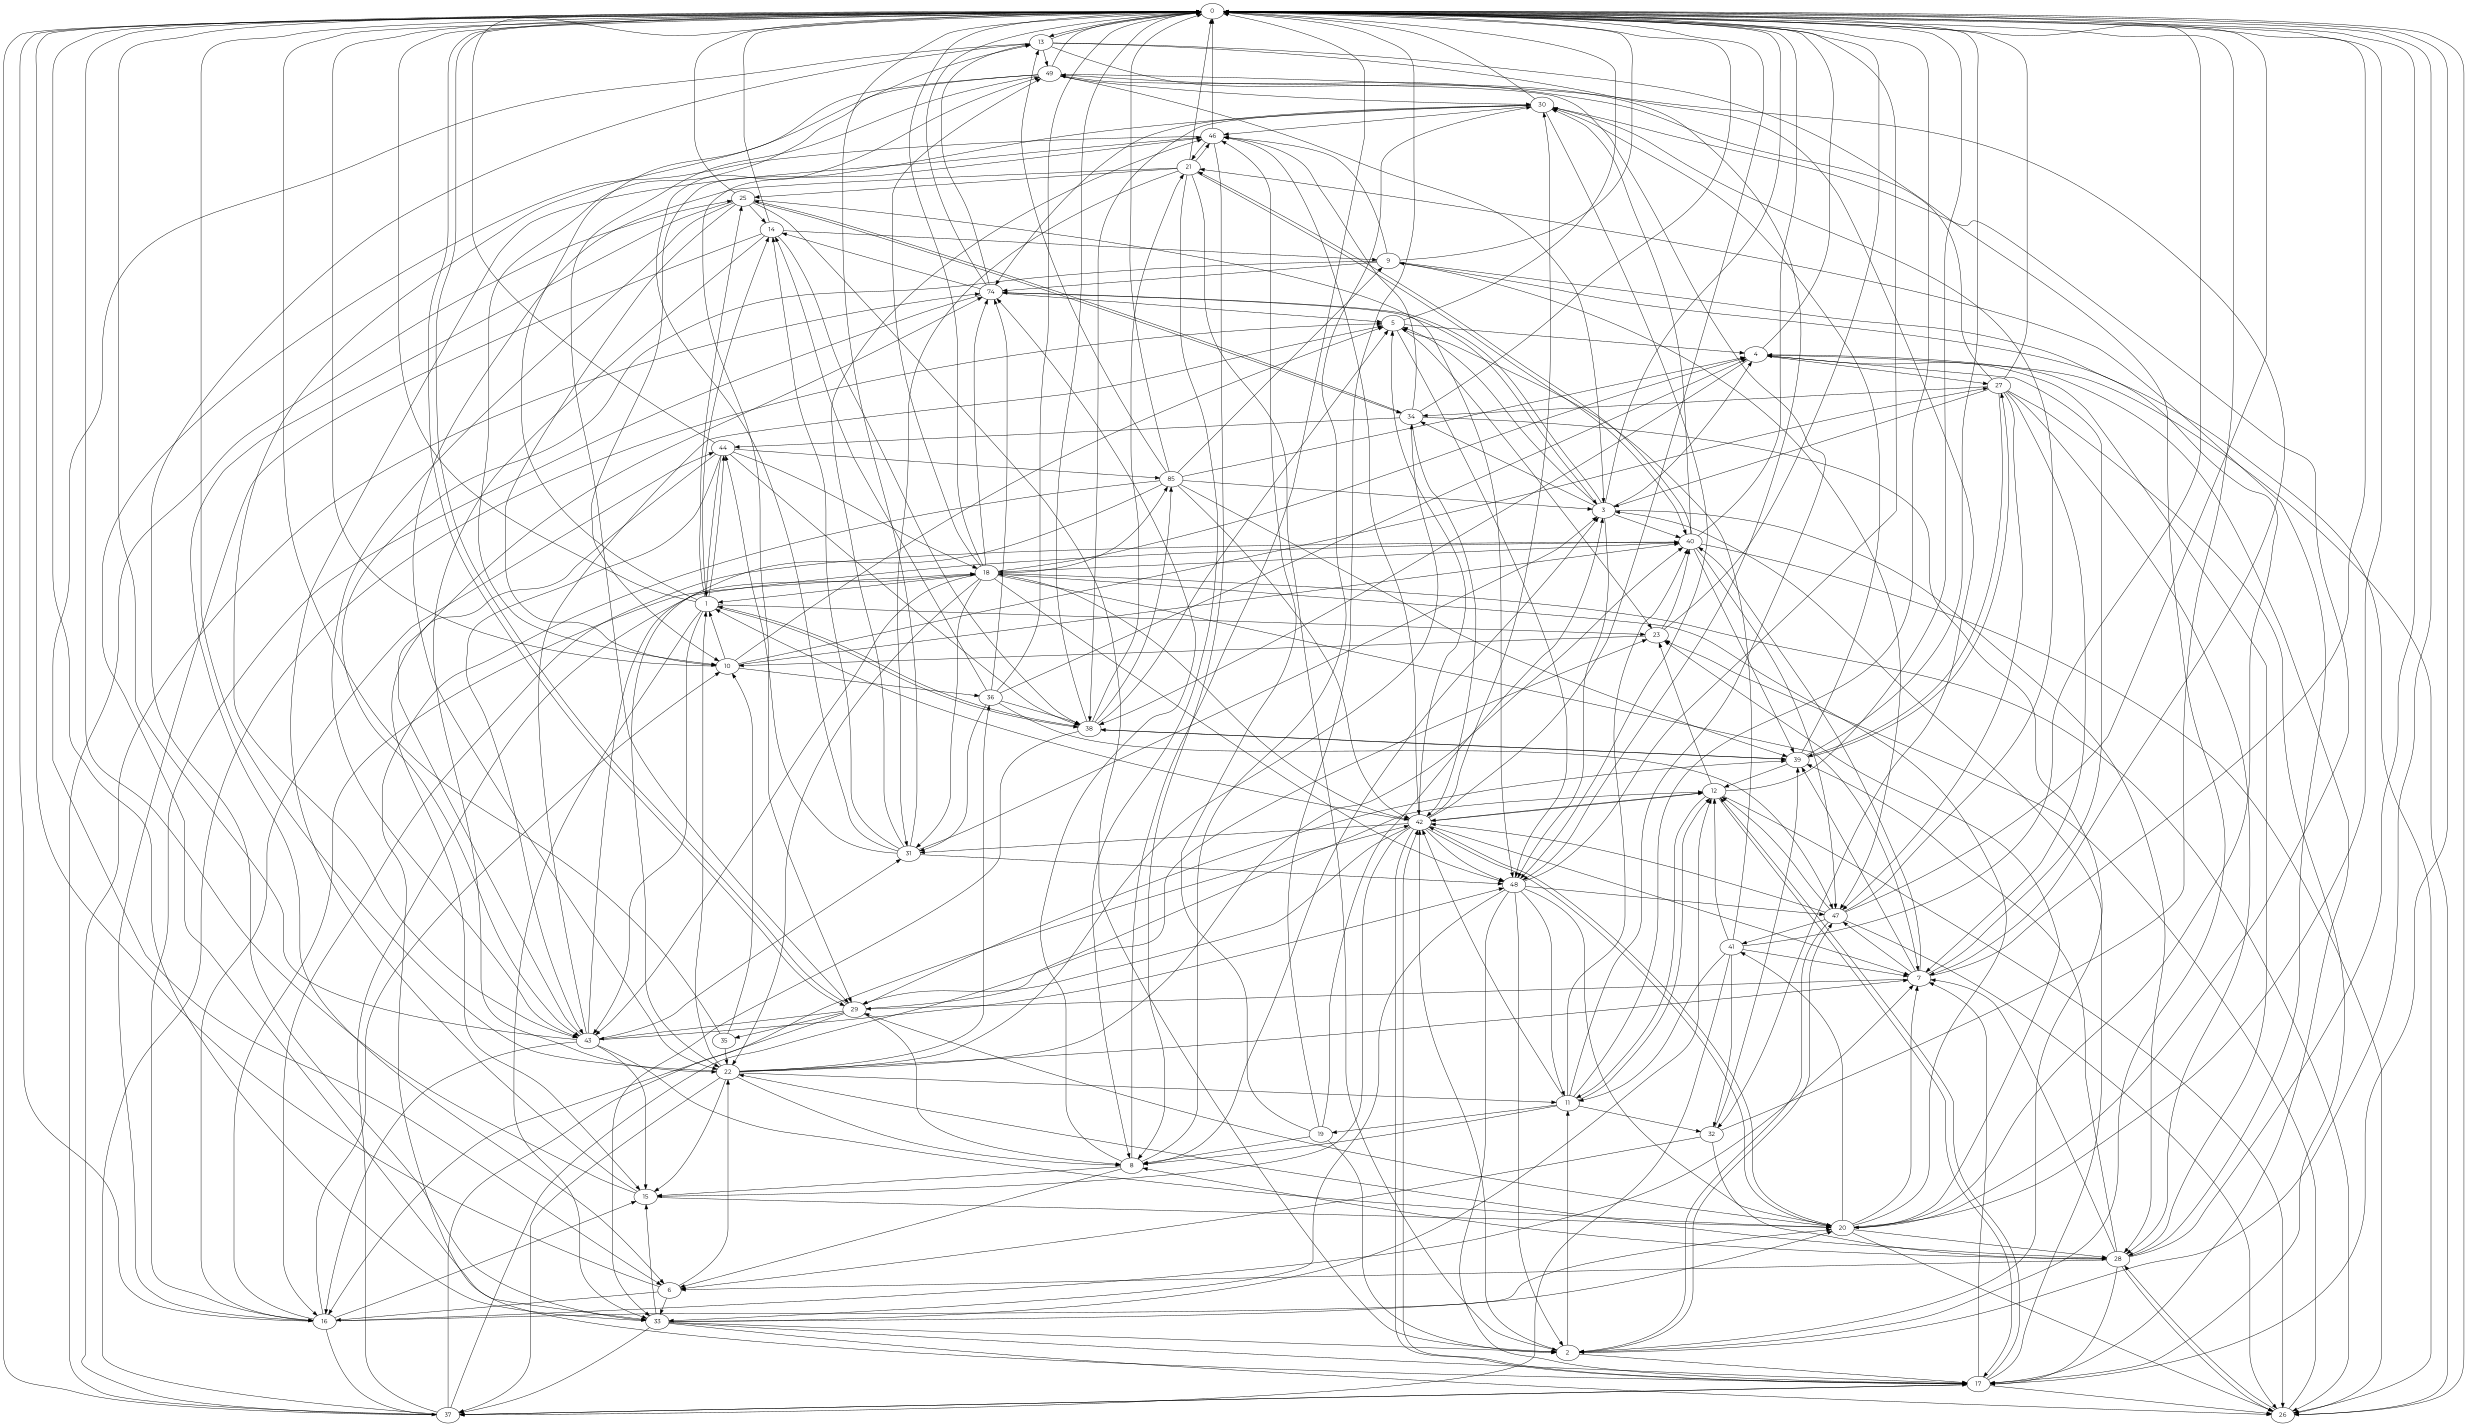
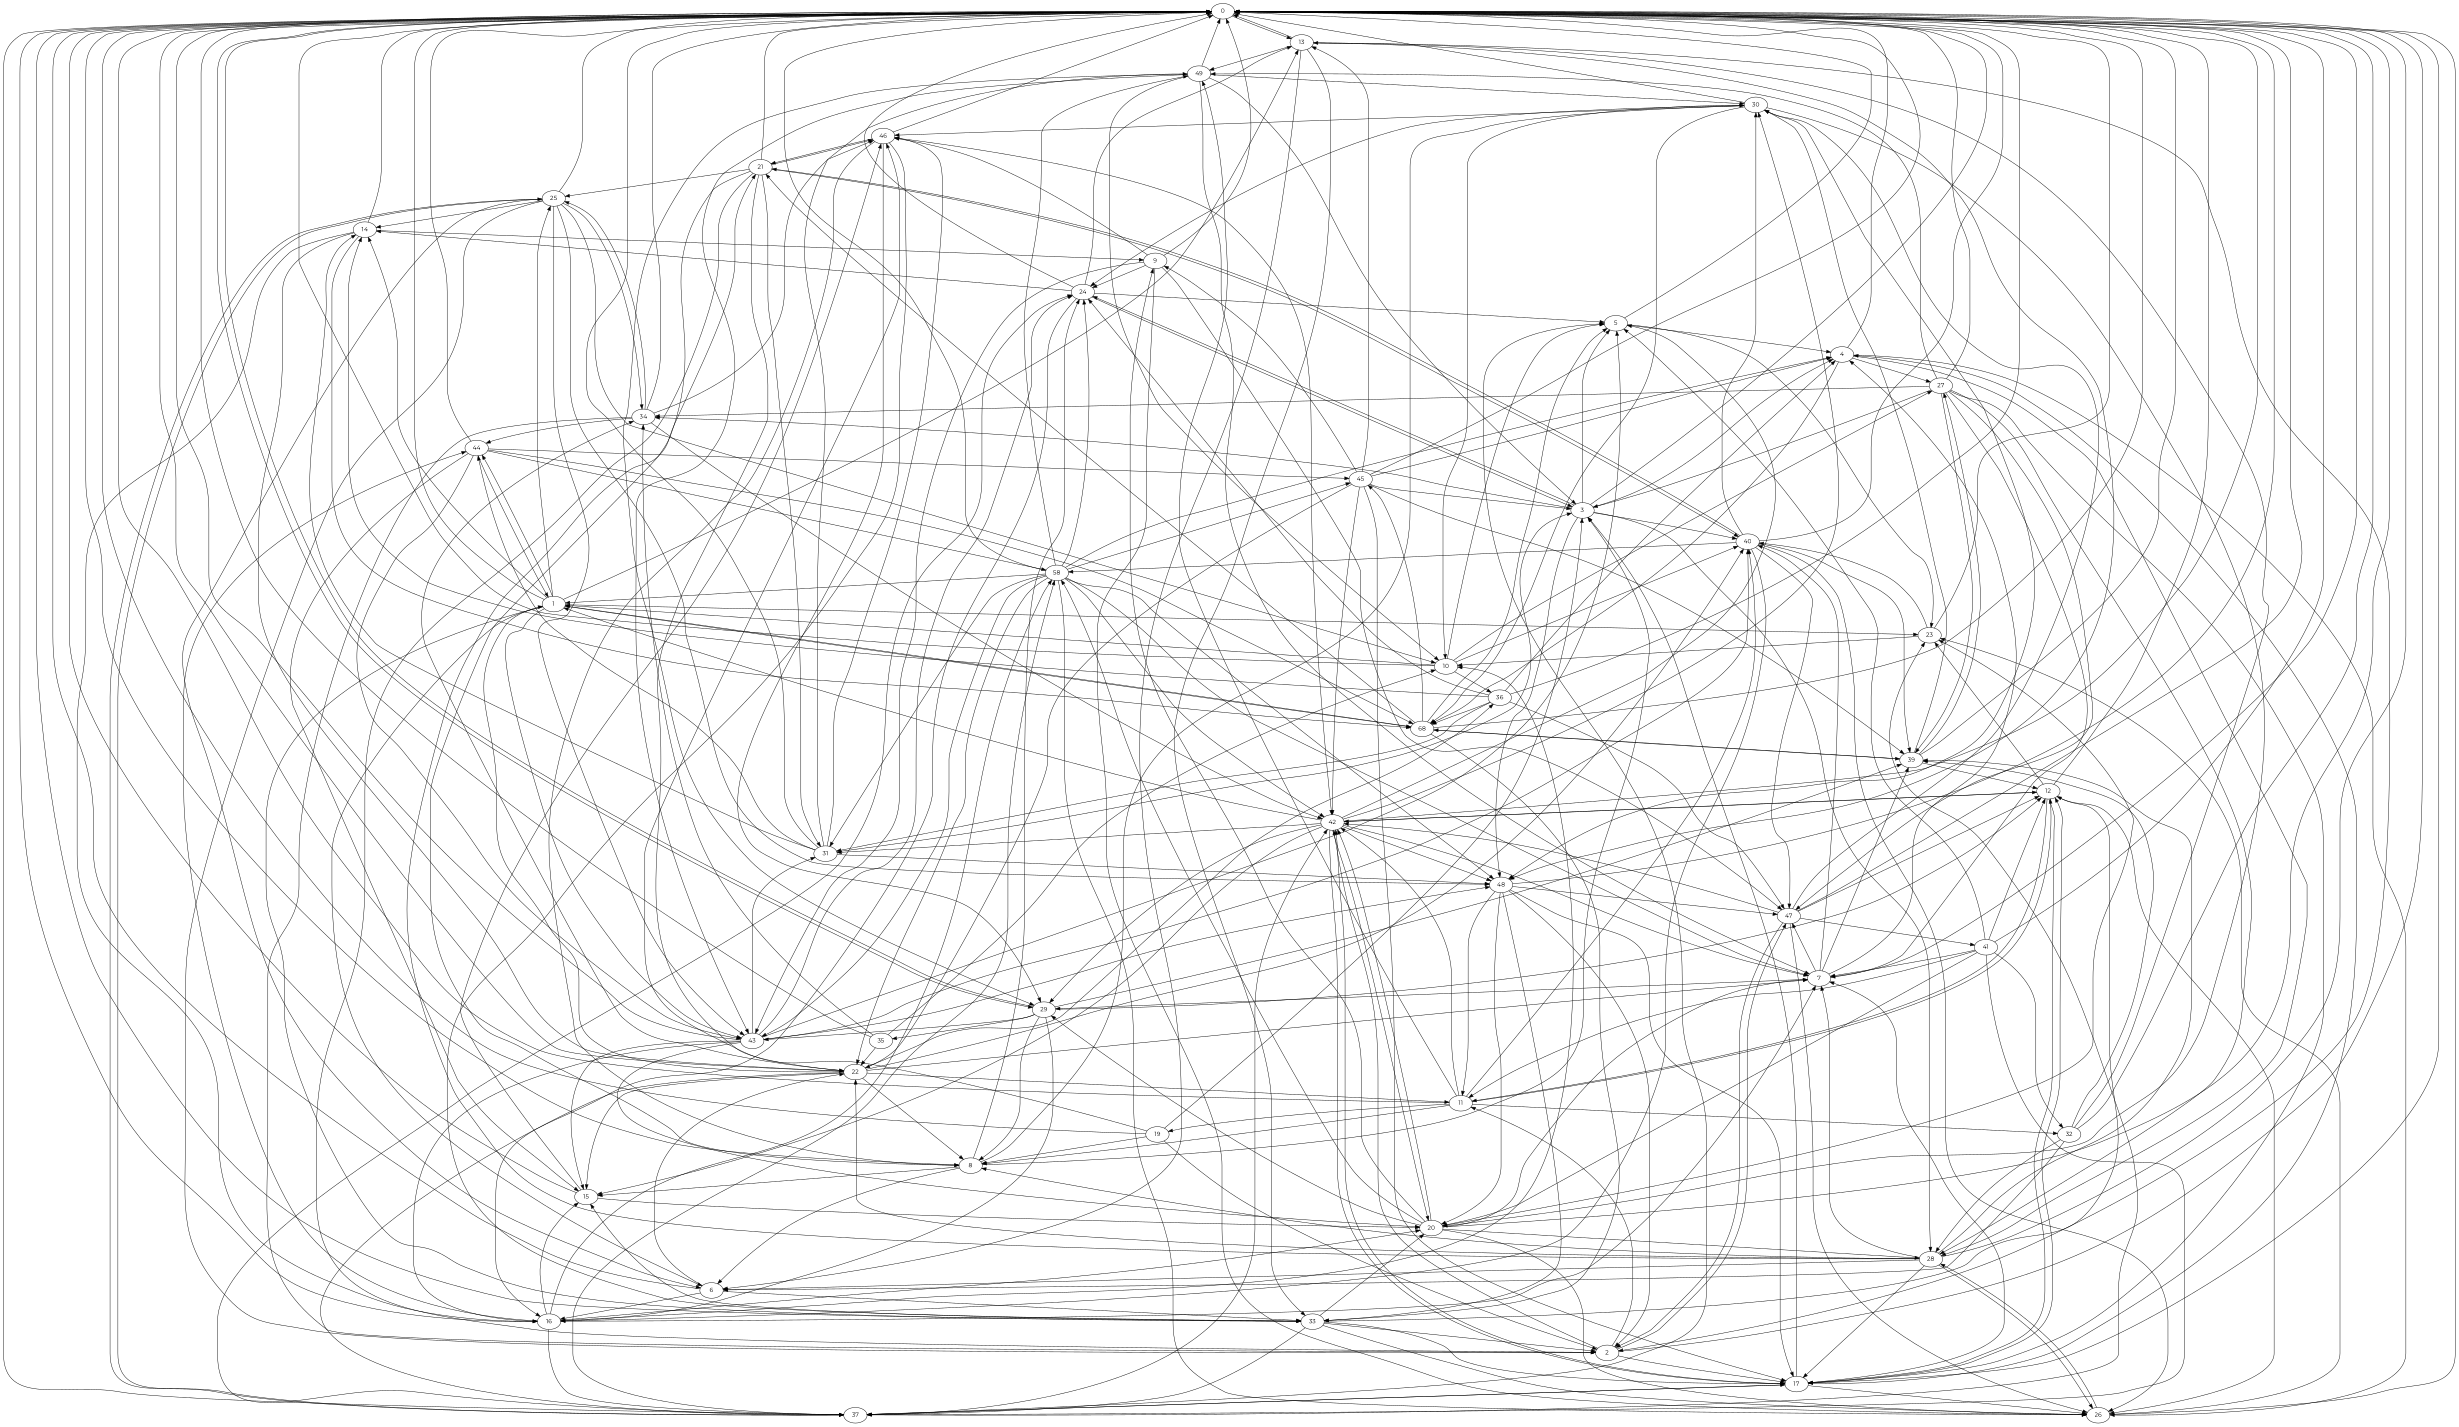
(1862, 242) -> (2145, 297)
(991, 292) -> (1083, 292)
(1171, 479) -> (1361, 479)
(987, 573) -> (1057, 573)
(1528, 596) -> none
(1089, 729) -> (1422, 729)
none -> (681, 783)
none -> (344, 990)
none -> (110, 1020)
(1842, 1066) -> (1715, 1096)
